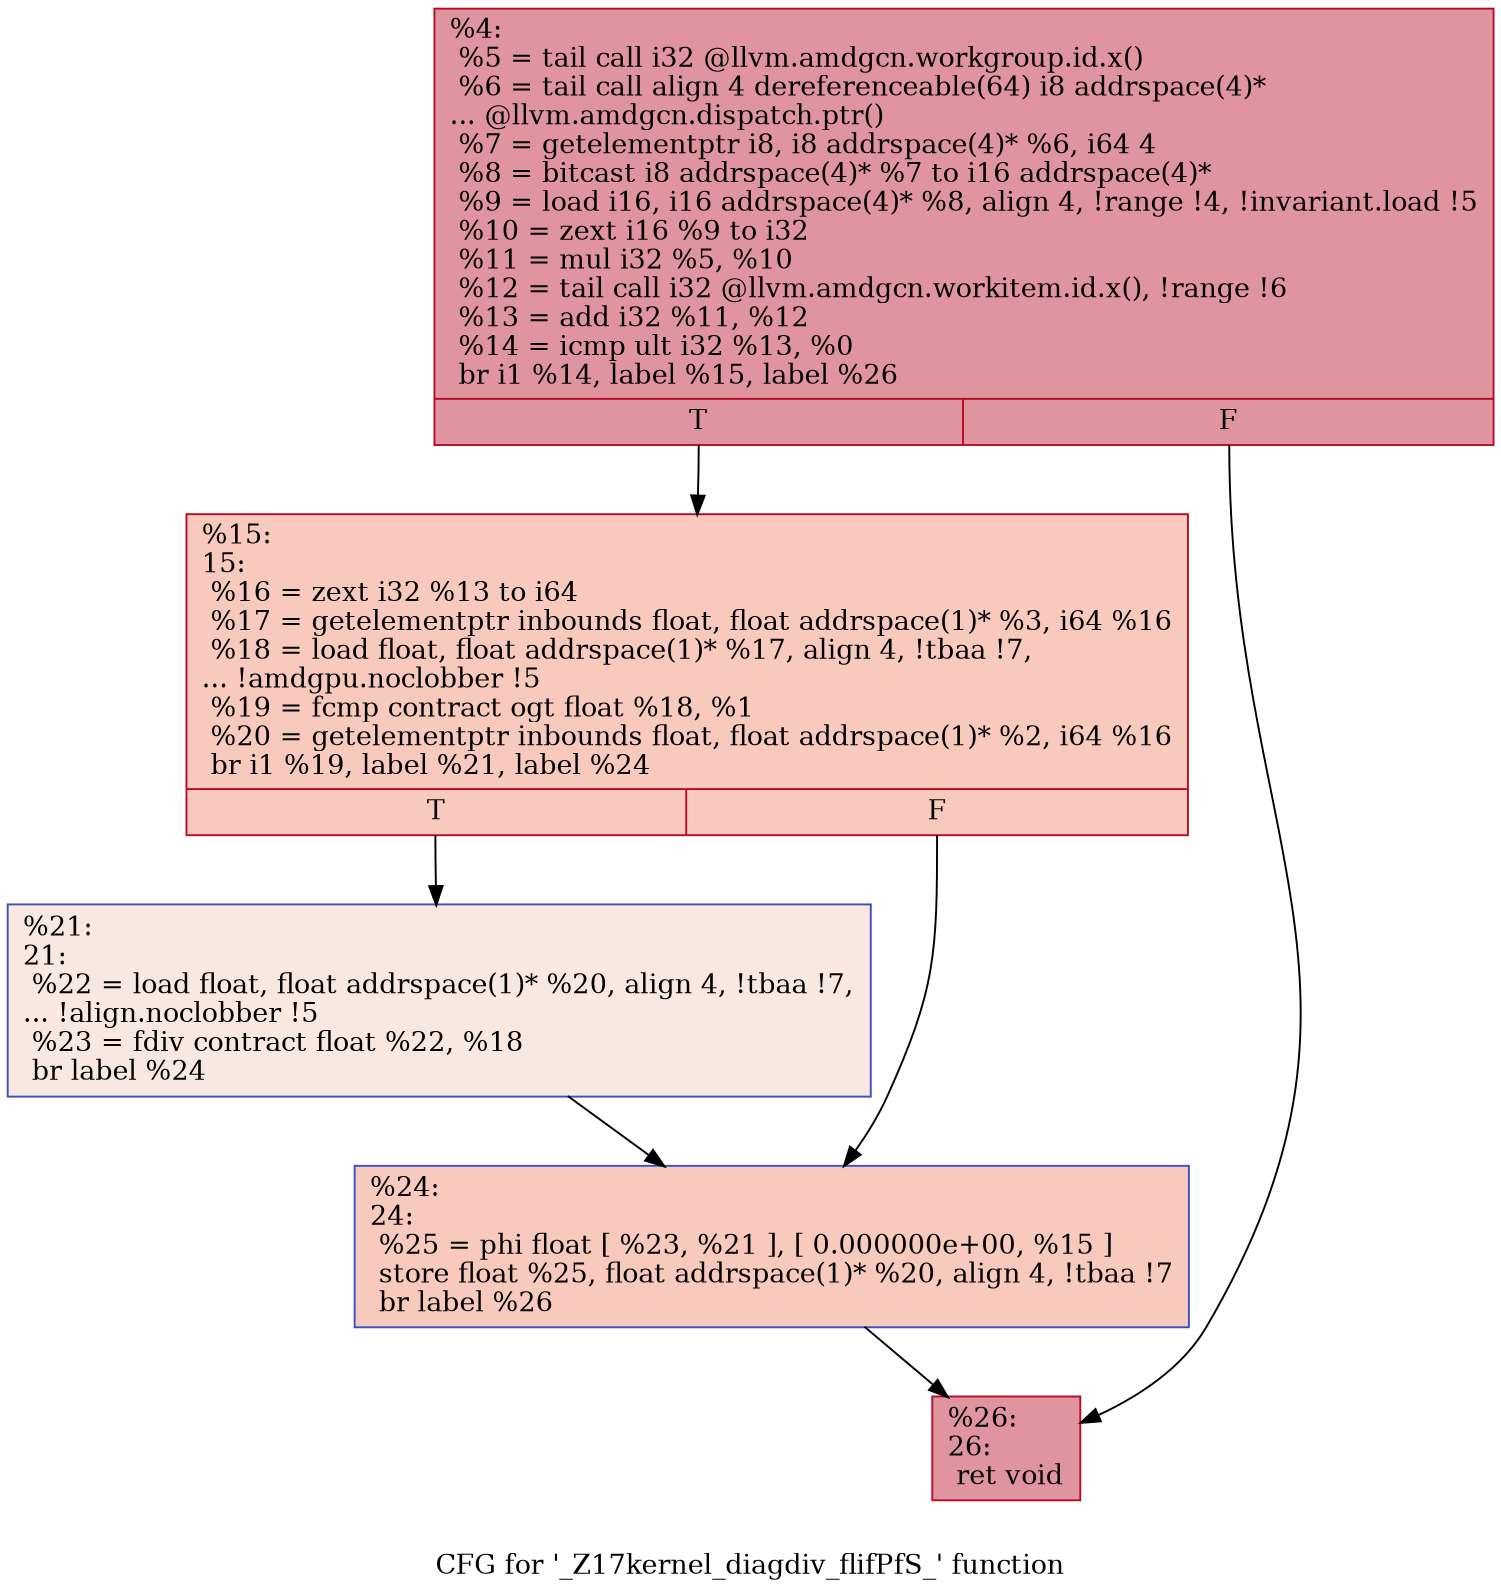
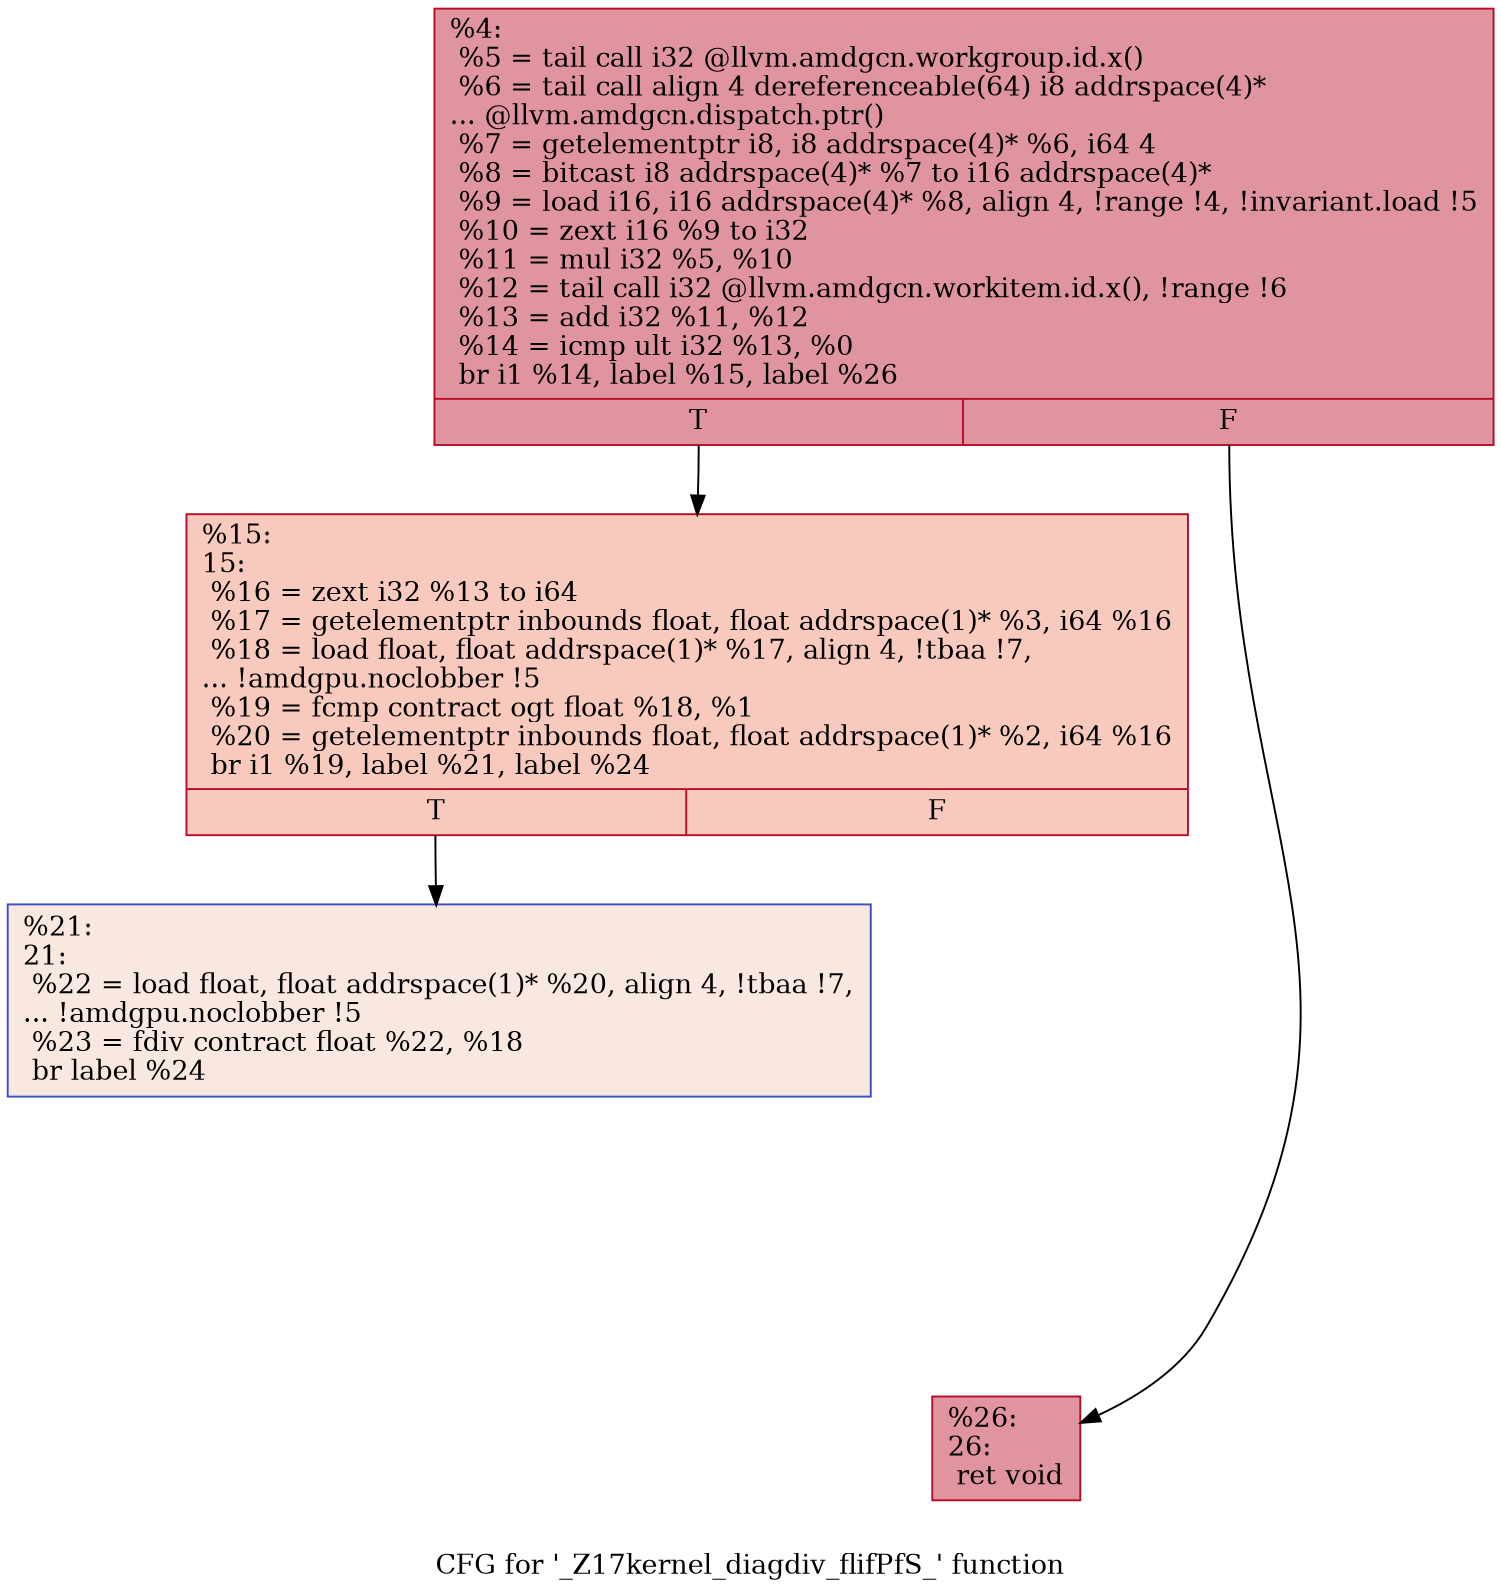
(171, 1014) -> (193, 1014)
(772, 1247) -> none
